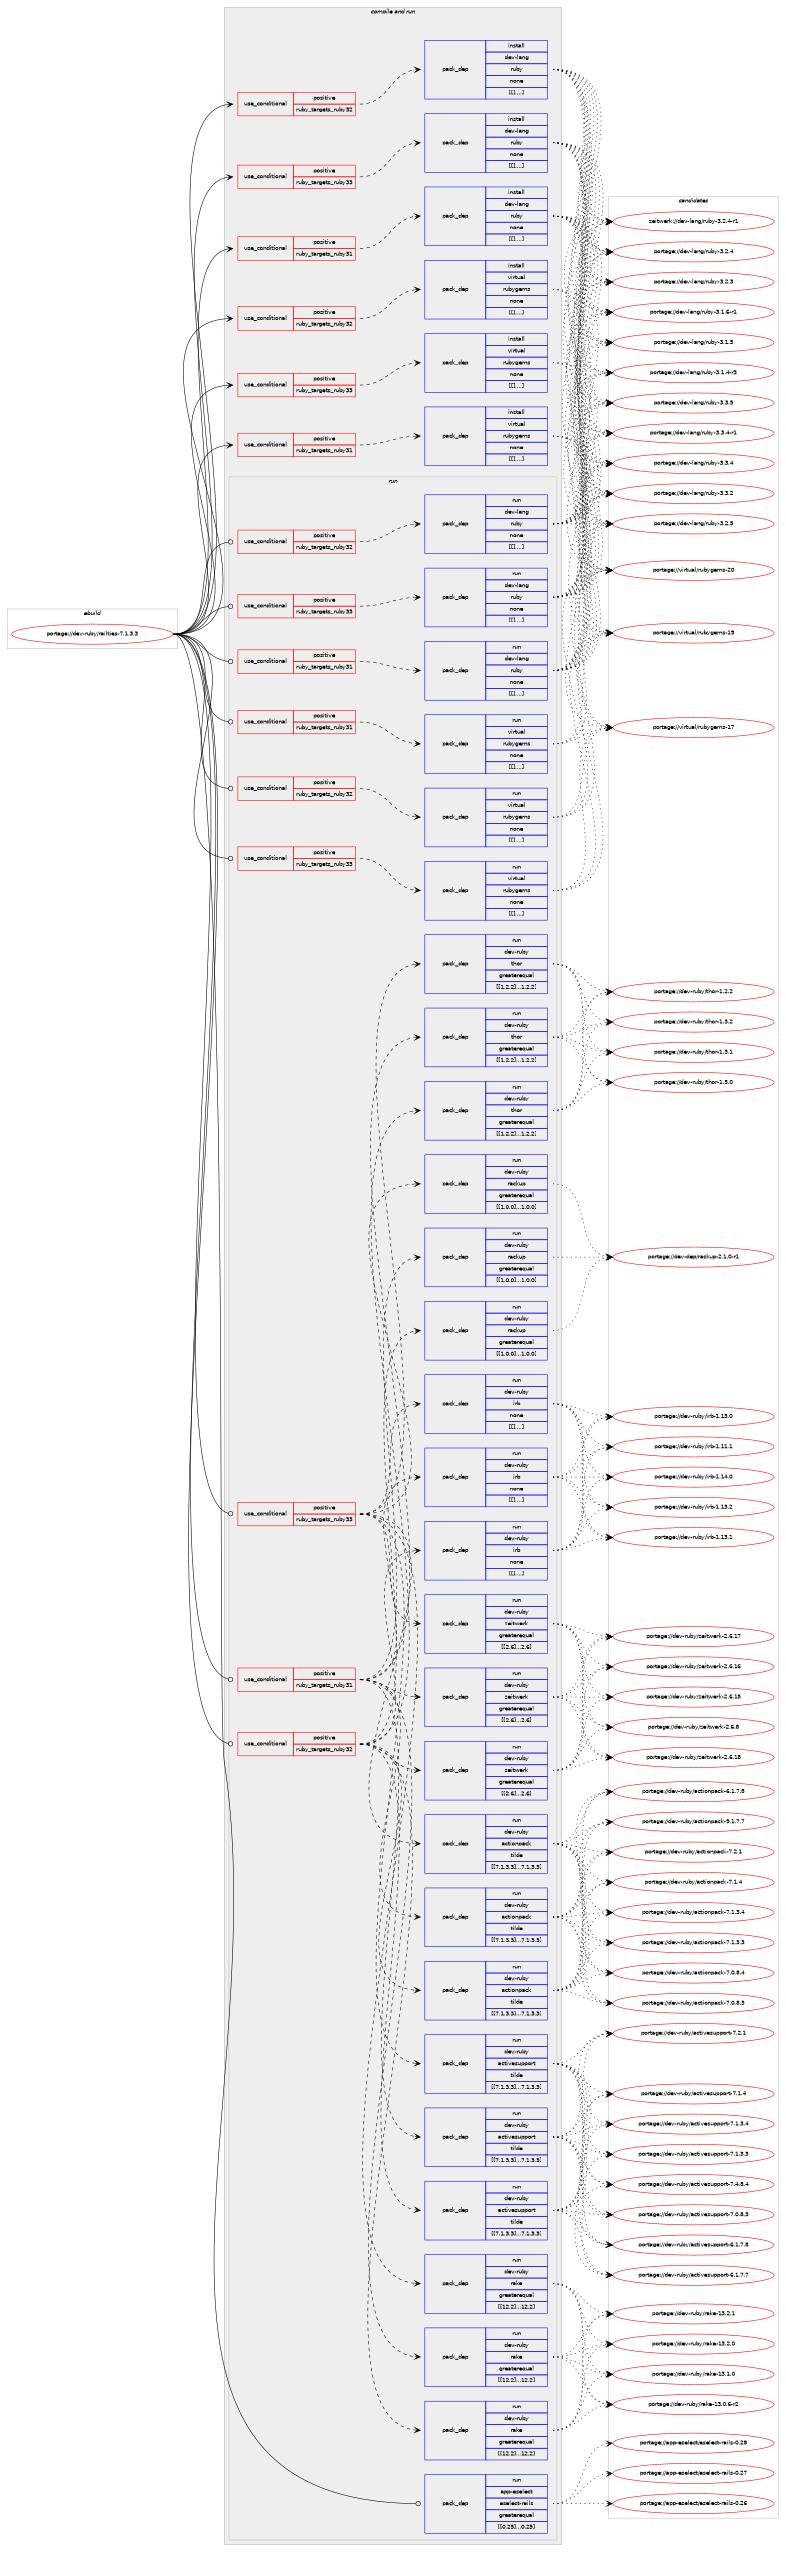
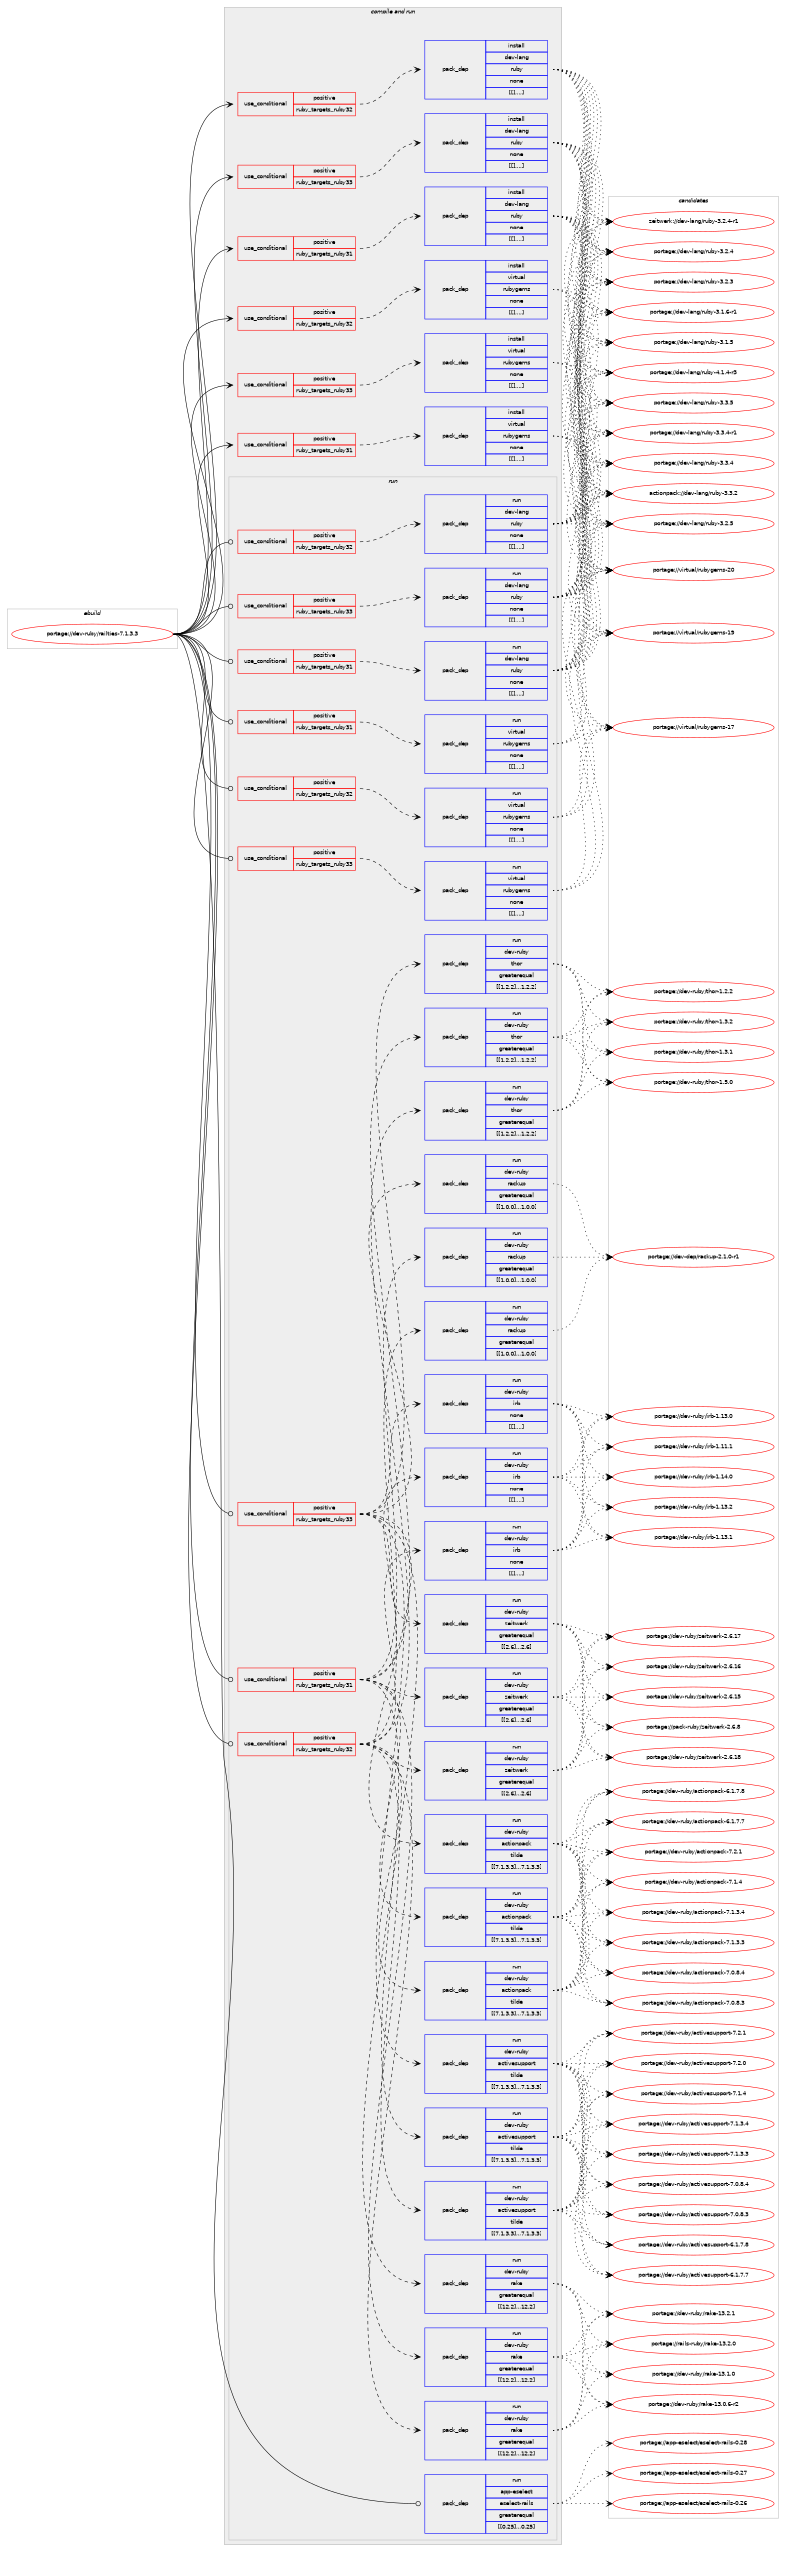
(693, 373) -> (693, 373)
(693, 494) -> (693, 494)
(693, 1727) -> (693, 1727)
(693, 1822) -> (693, 1822)
none -> (693, 2064)
(693, 2185) -> (693, 2185)
(693, 2344) -> (693, 2344)
